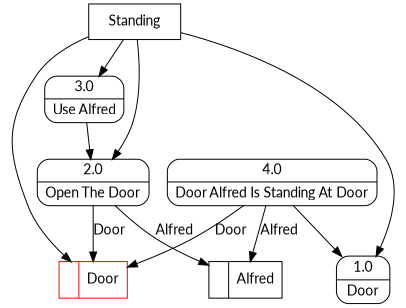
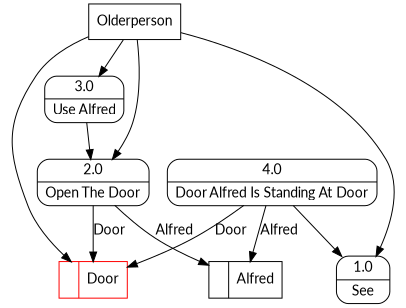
(135, 22) -> (135, 22)
(363, 291) -> (363, 291)
